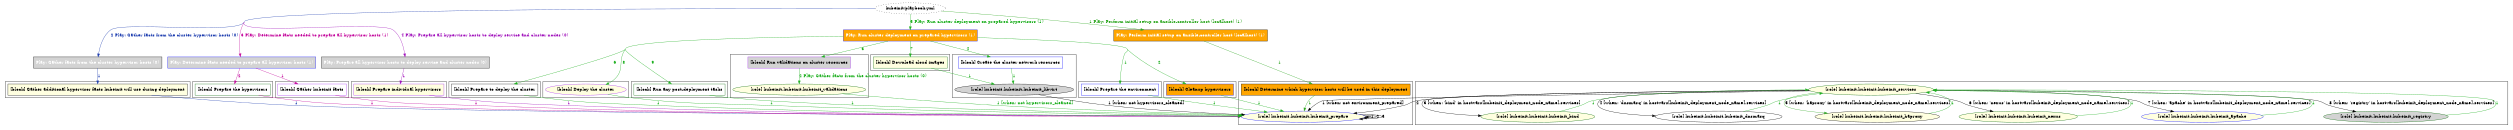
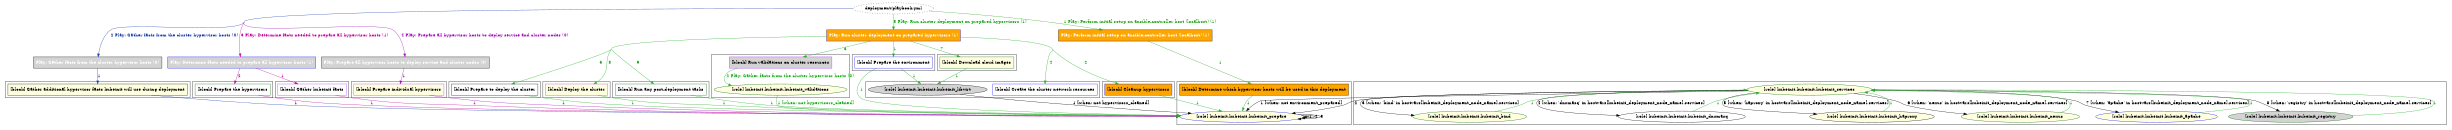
(910, 8) -> (894, 8)
(1012, 75) -> (909, 75)
(586, 90) -> (576, 90)
(1785, 105) -> (1748, 110)
